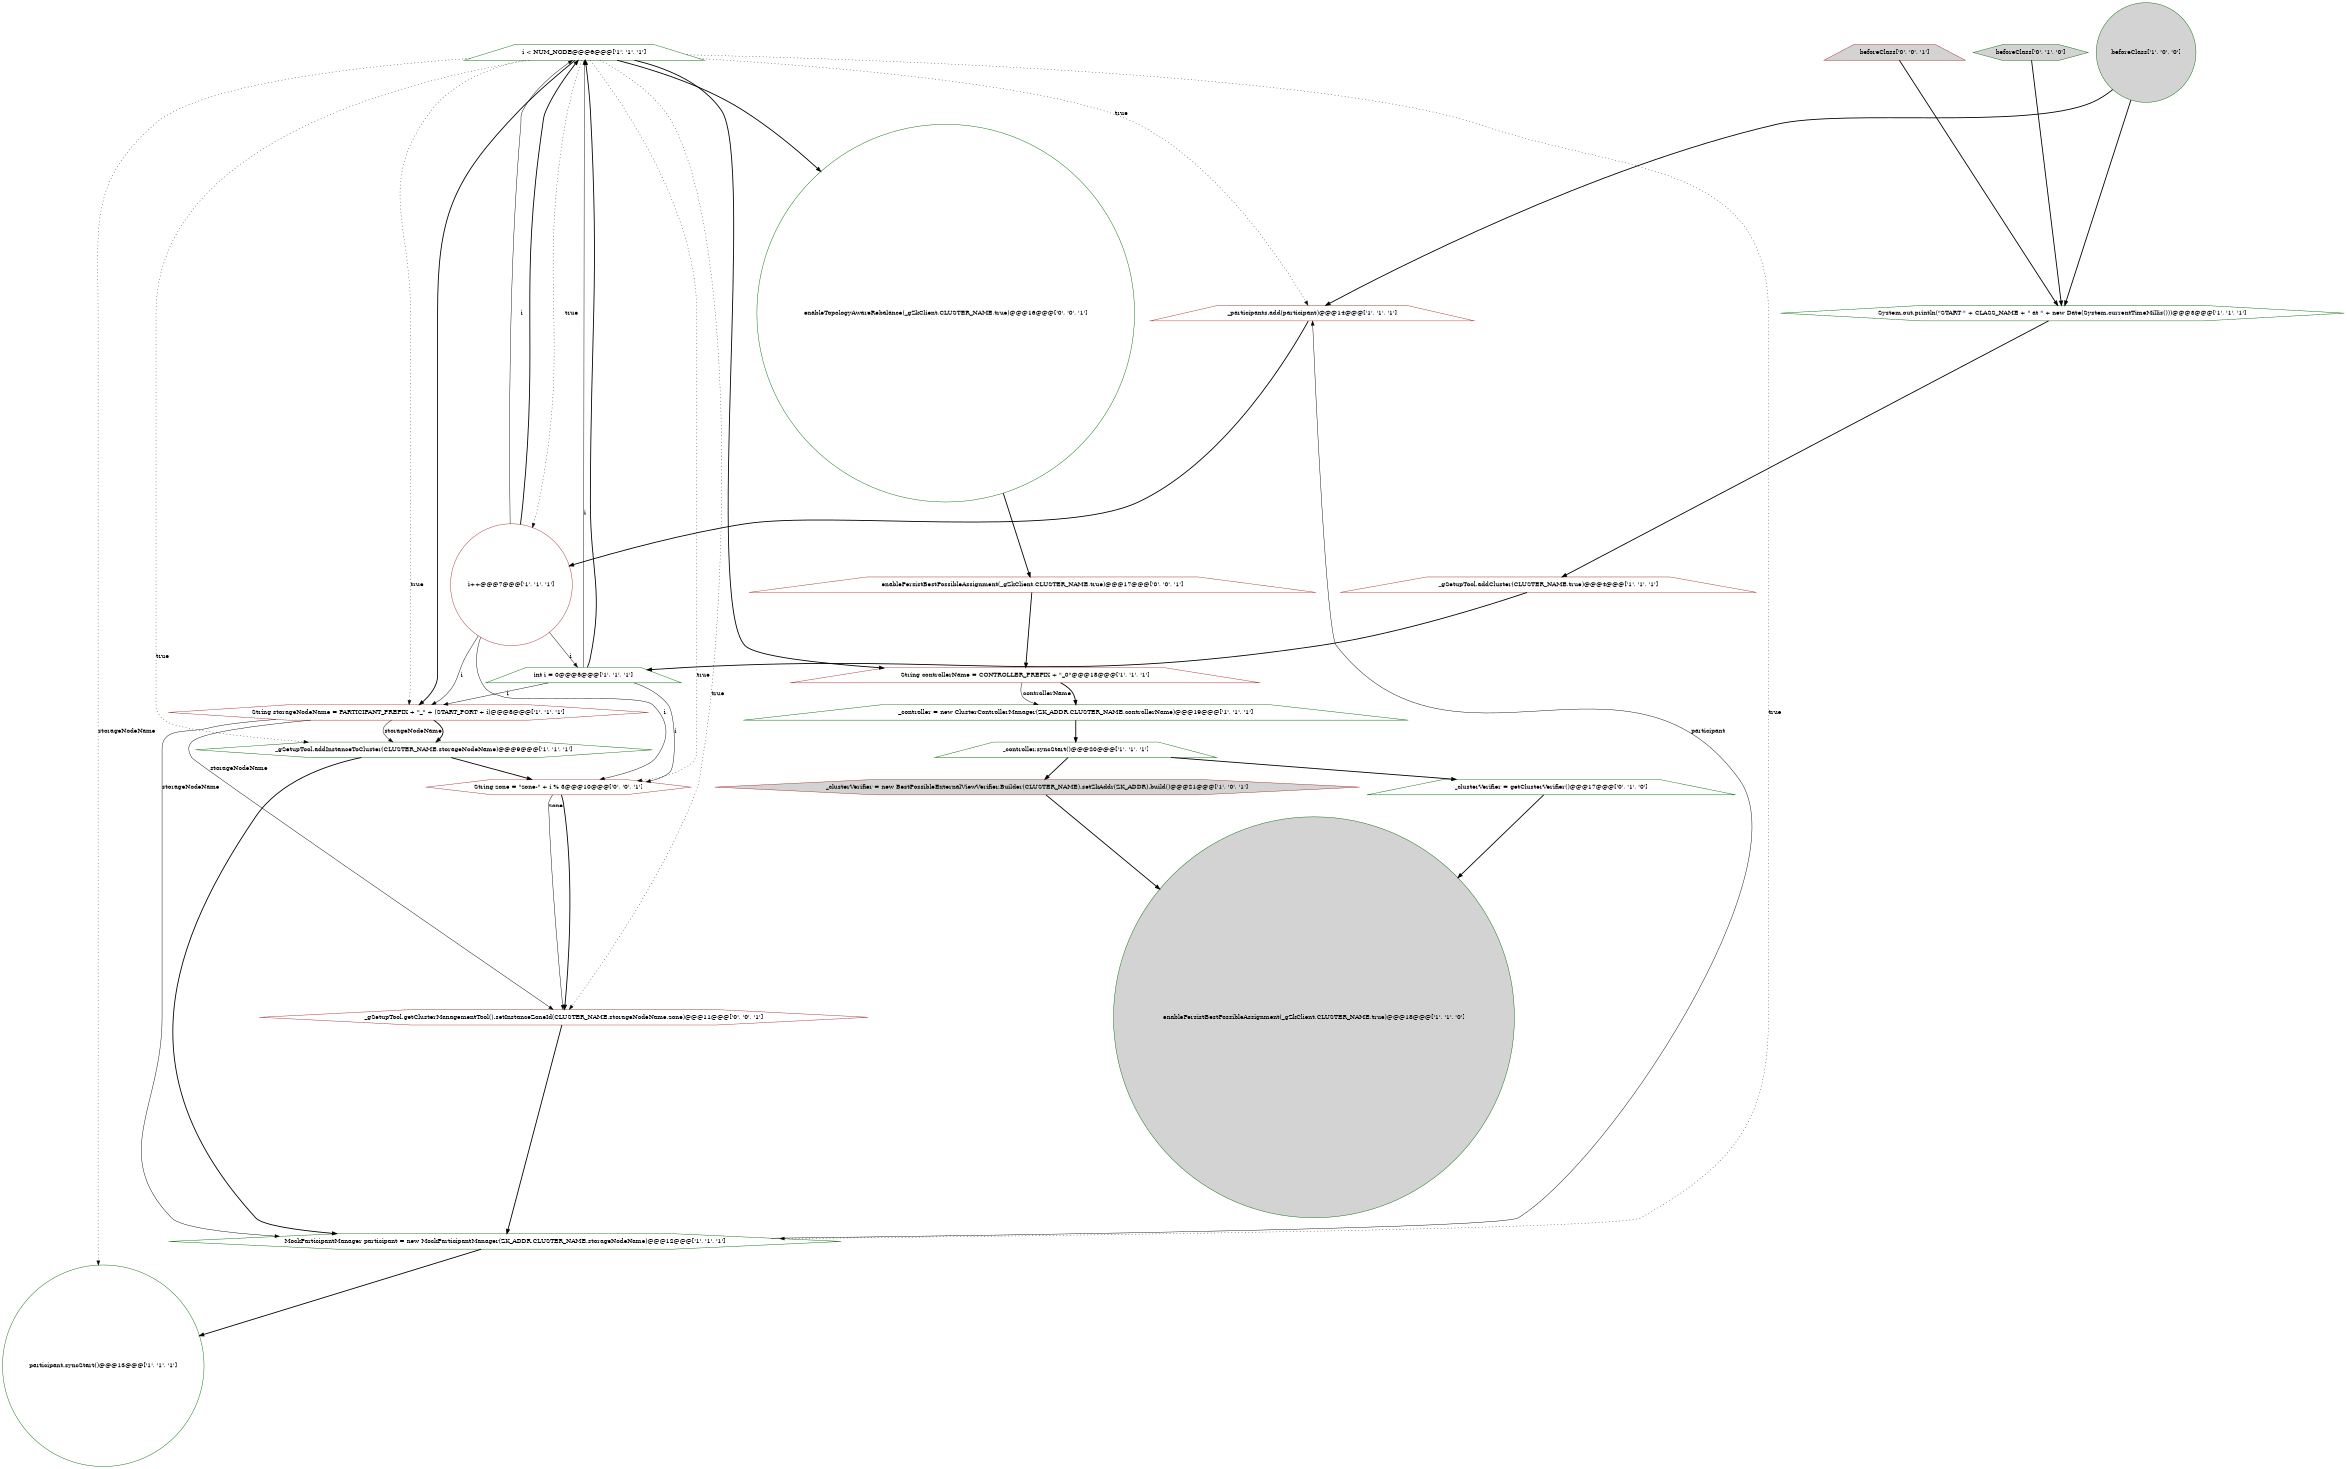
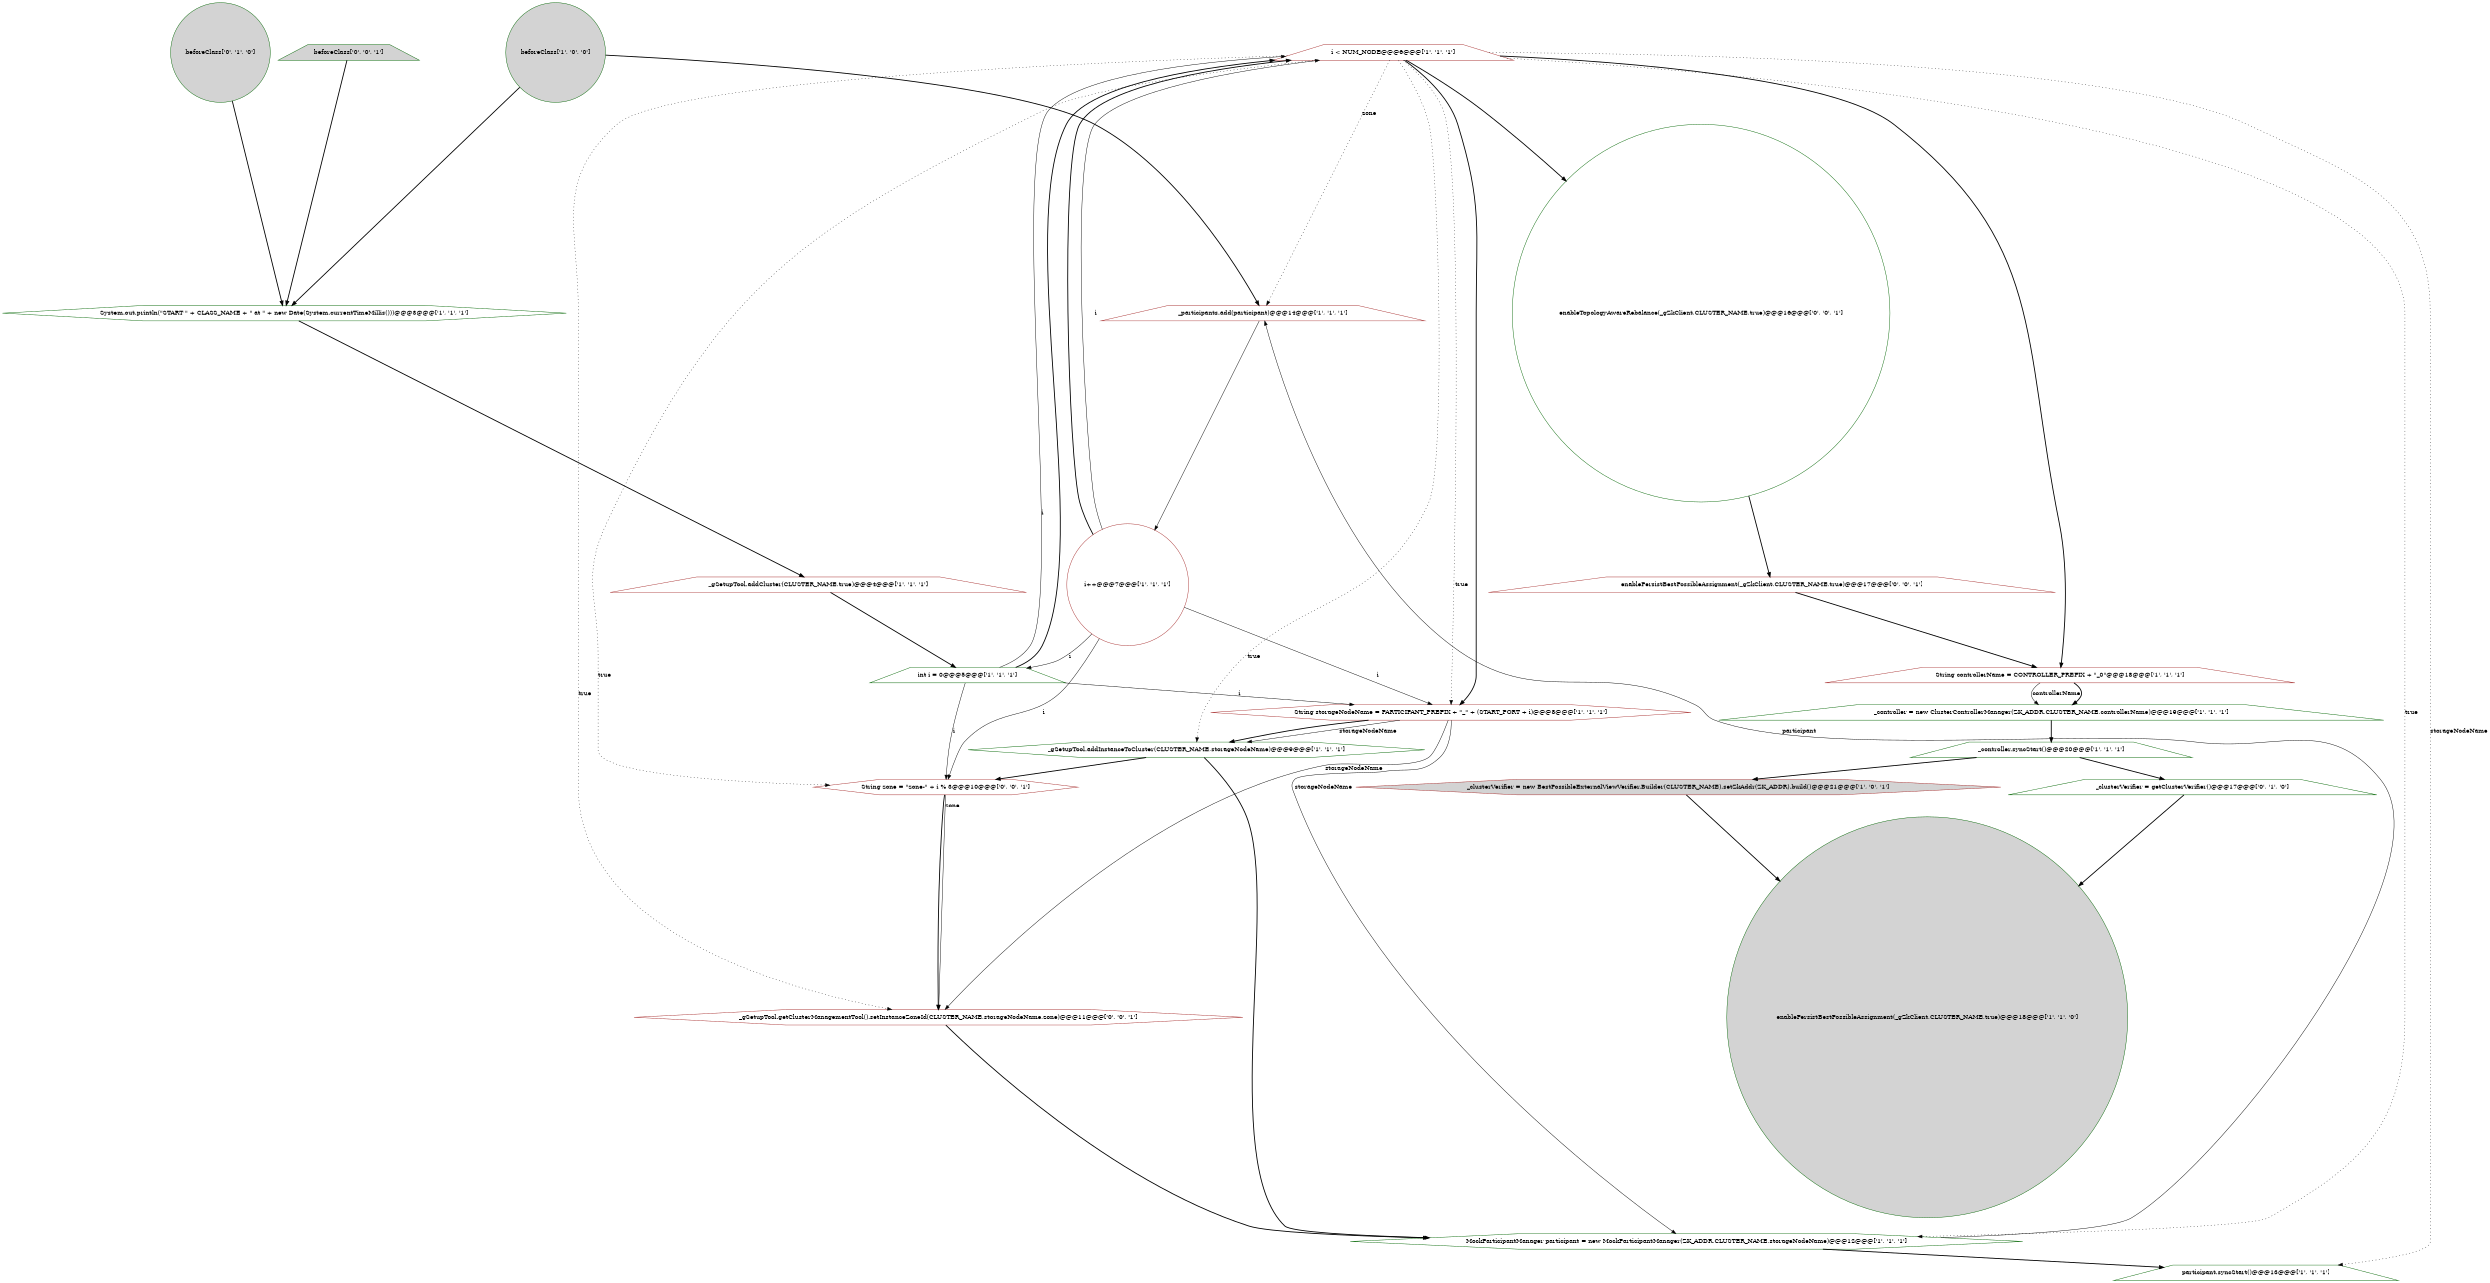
(584, 53) -> (1393, 52)
(1895, 53) -> (349, 52)
(2031, 53) -> (220, 52)
(1121, 113) -> (1369, 113)
(553, 291) -> none
(980, 522) -> (1208, 424)
(103, 1366) -> (2256, 1273)
